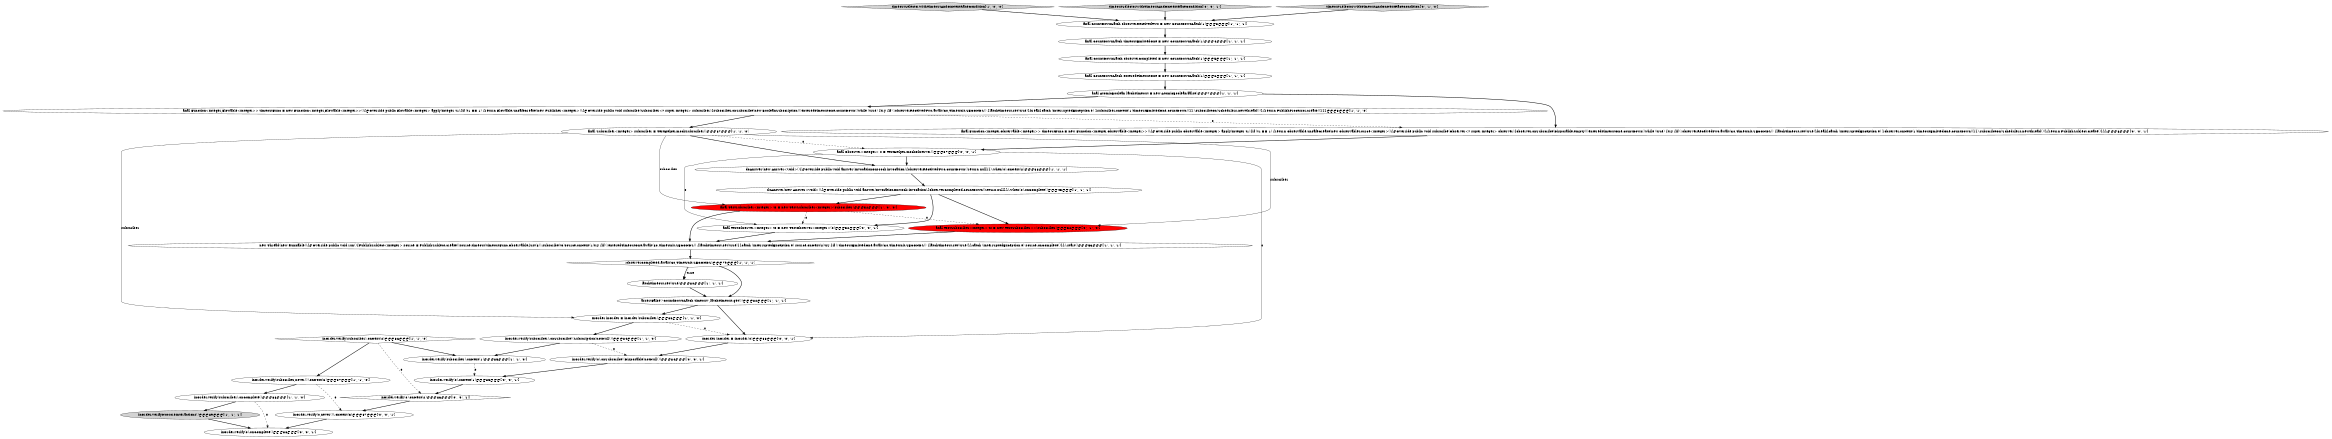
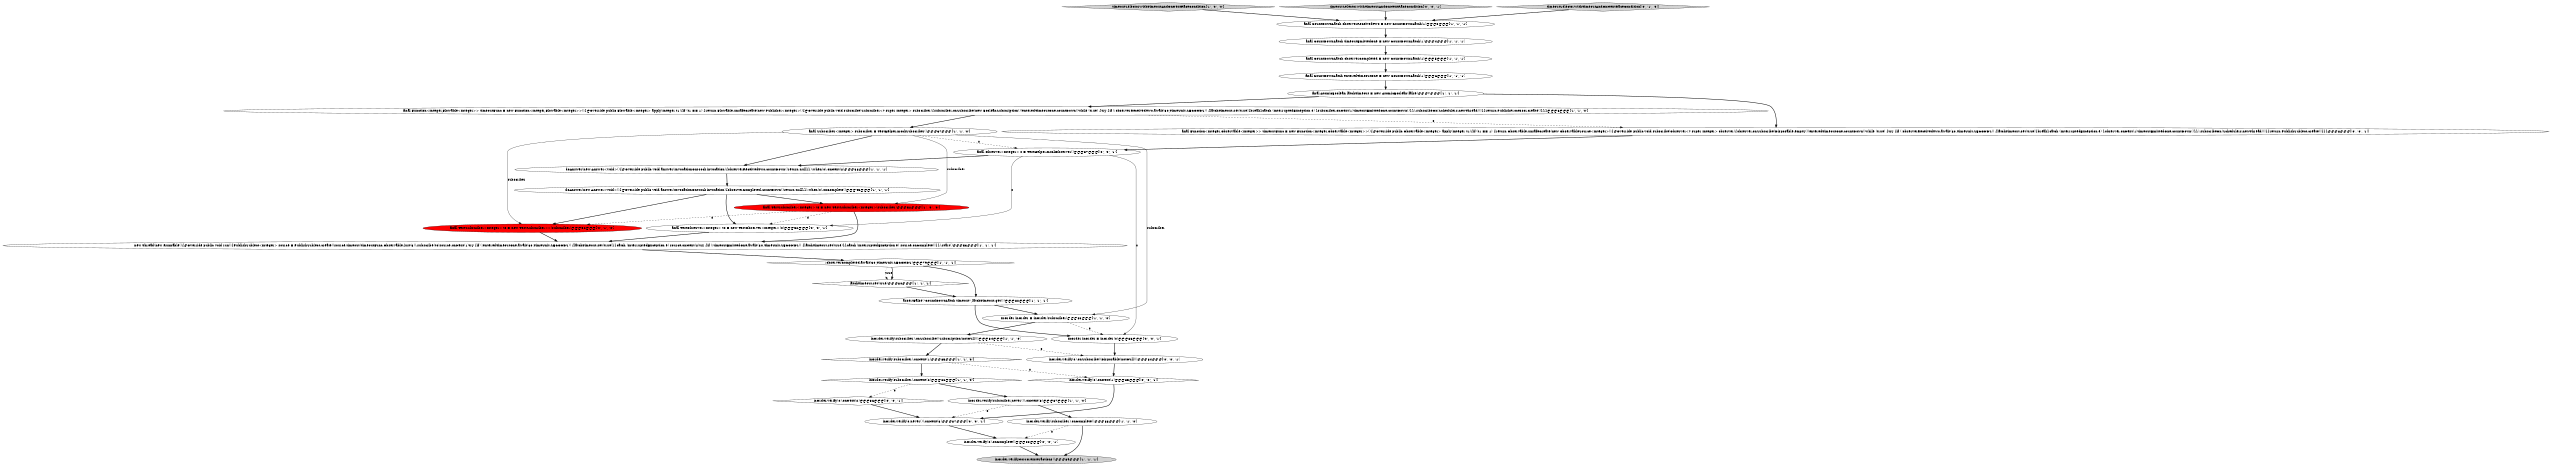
(682, 284) -> (890, 284)
(422, 349) -> (922, 369)
(474, 360) -> (922, 360)
(474, 380) -> (1113, 380)
(450, 389) -> (1053, 413)
(228, 423) -> (1028, 450)
